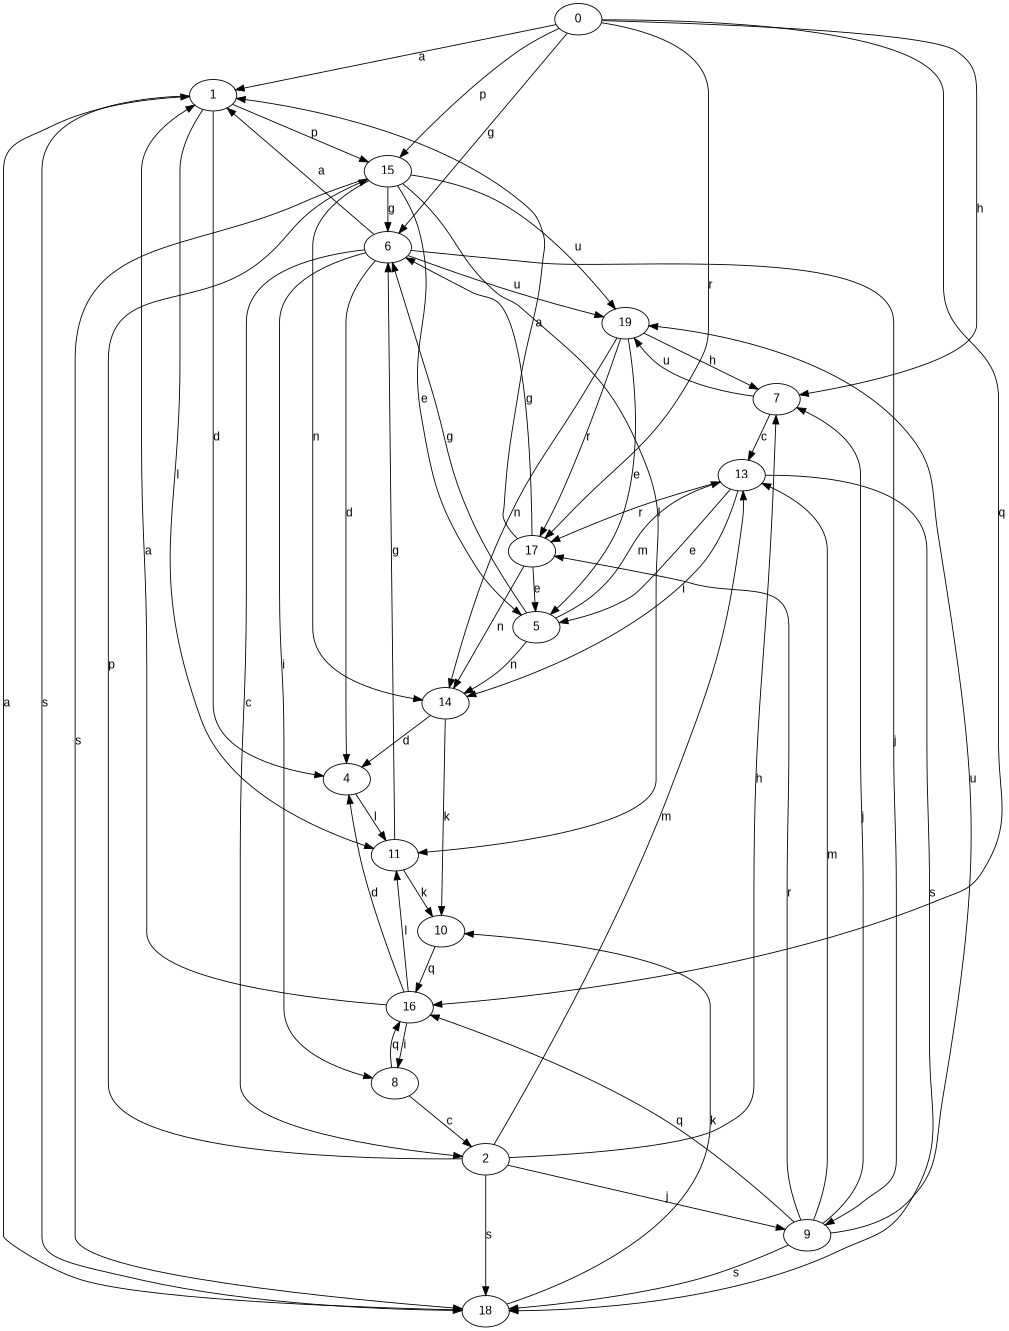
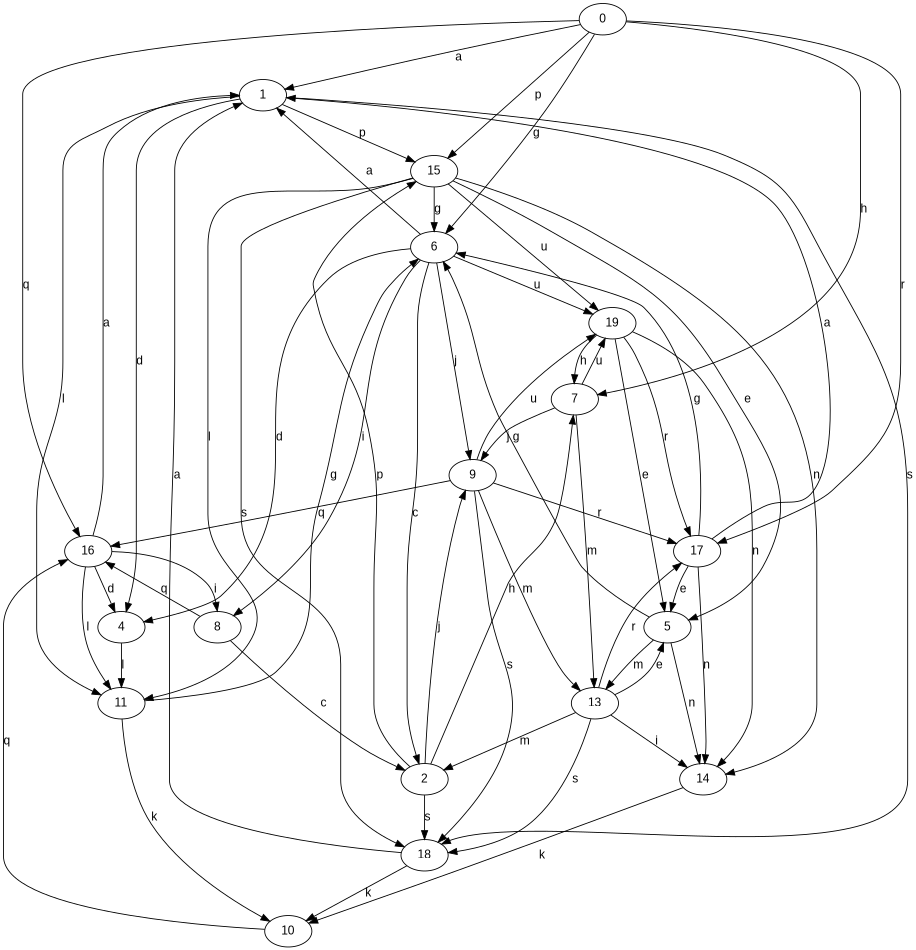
(764, 437) -> (593, 551)
(400, 739) -> none
(862, 812) -> (516, 425)
(652, 834) -> (514, 739)
